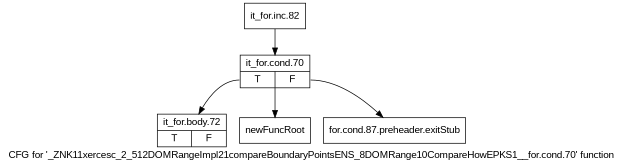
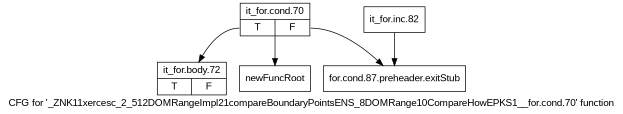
(275, 38) -> (394, 46)
